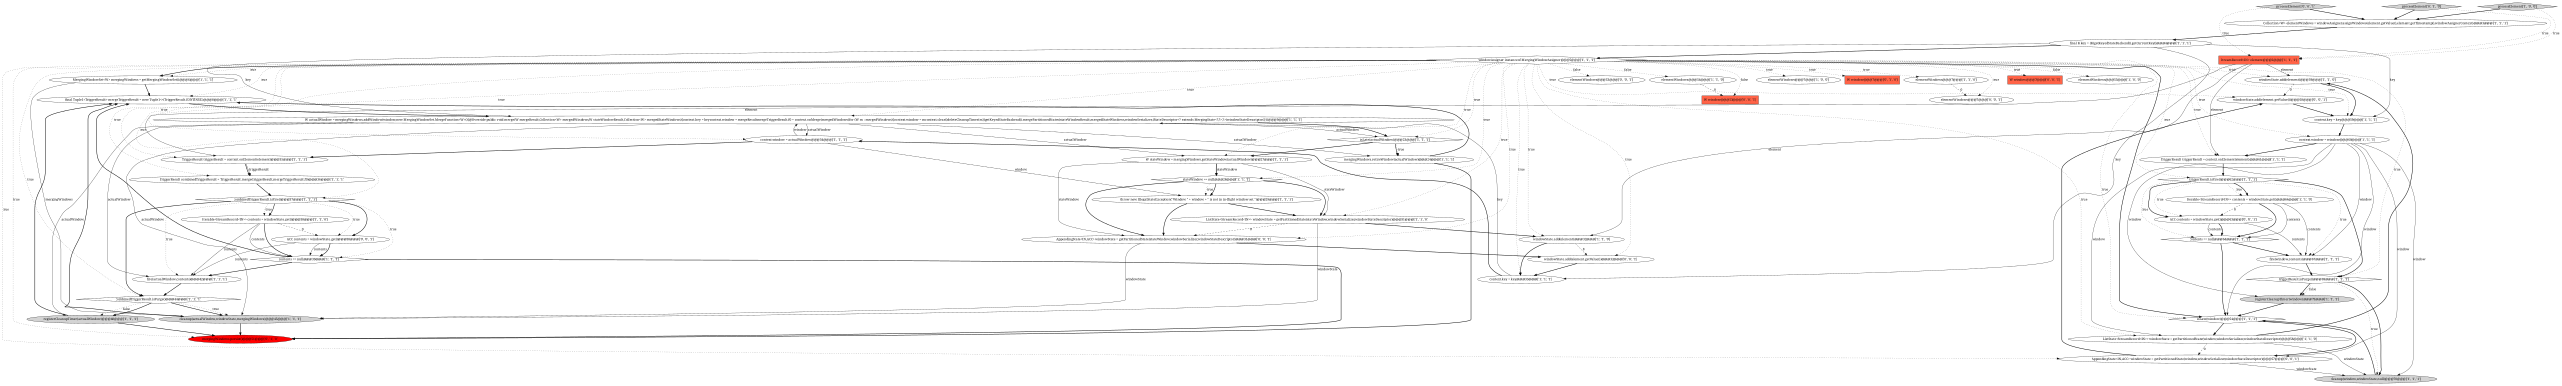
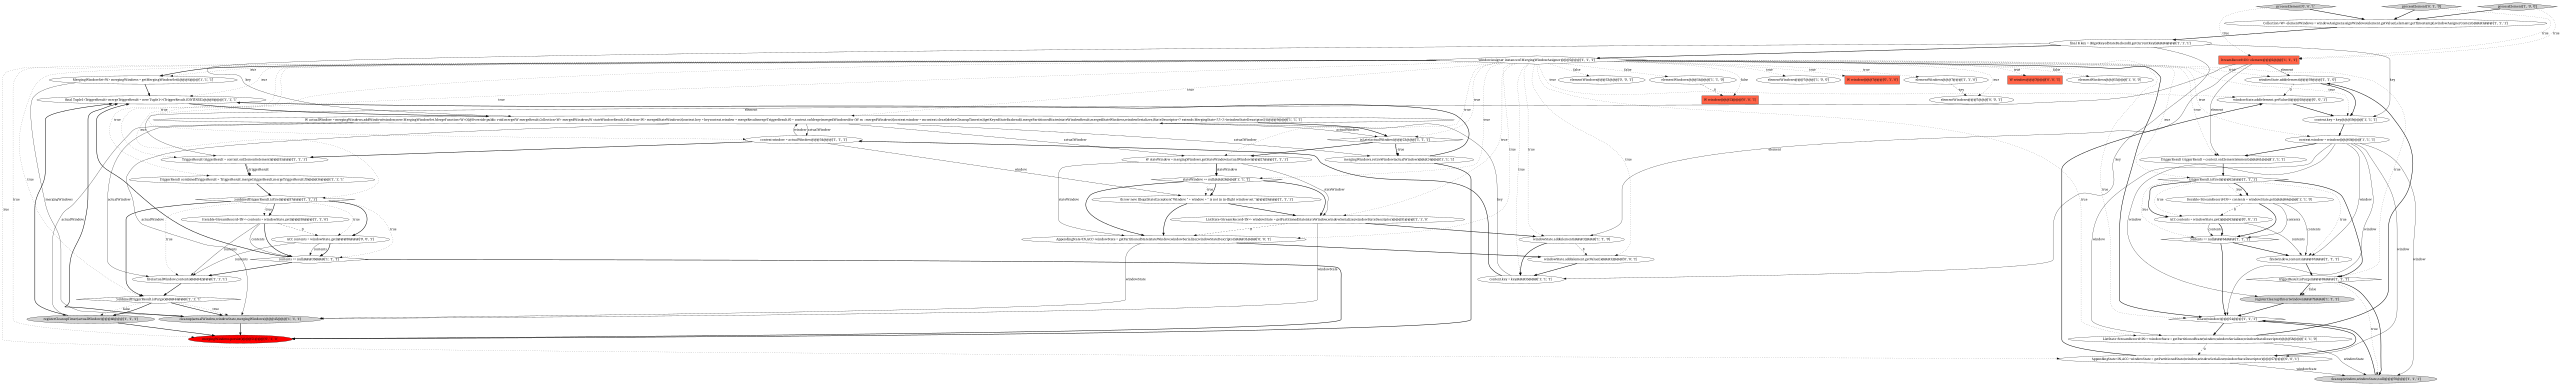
(1961, 90) -> (1961, 90)
